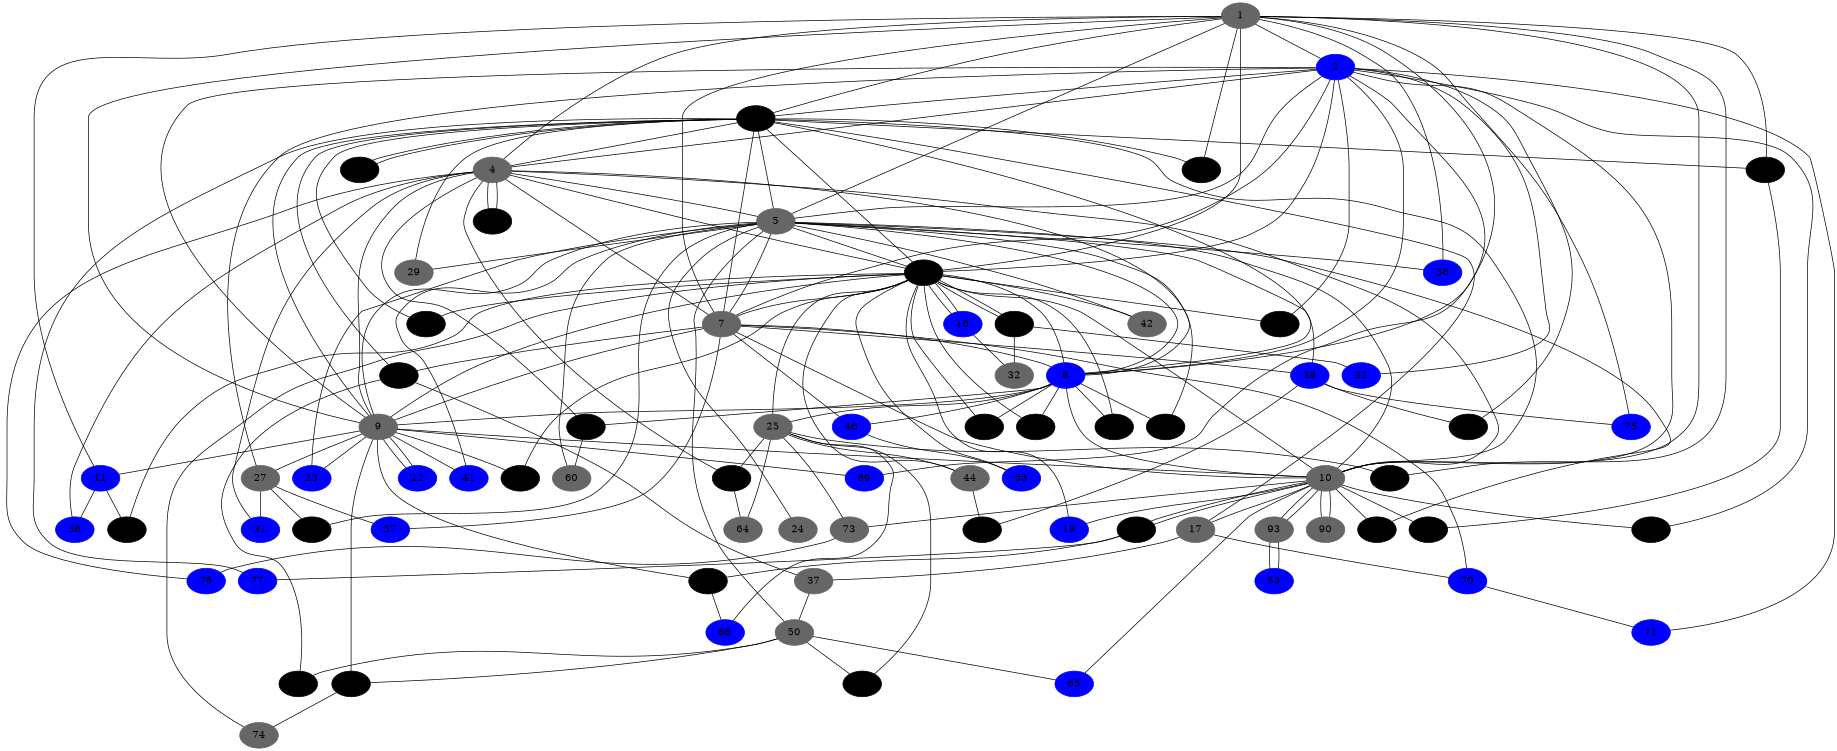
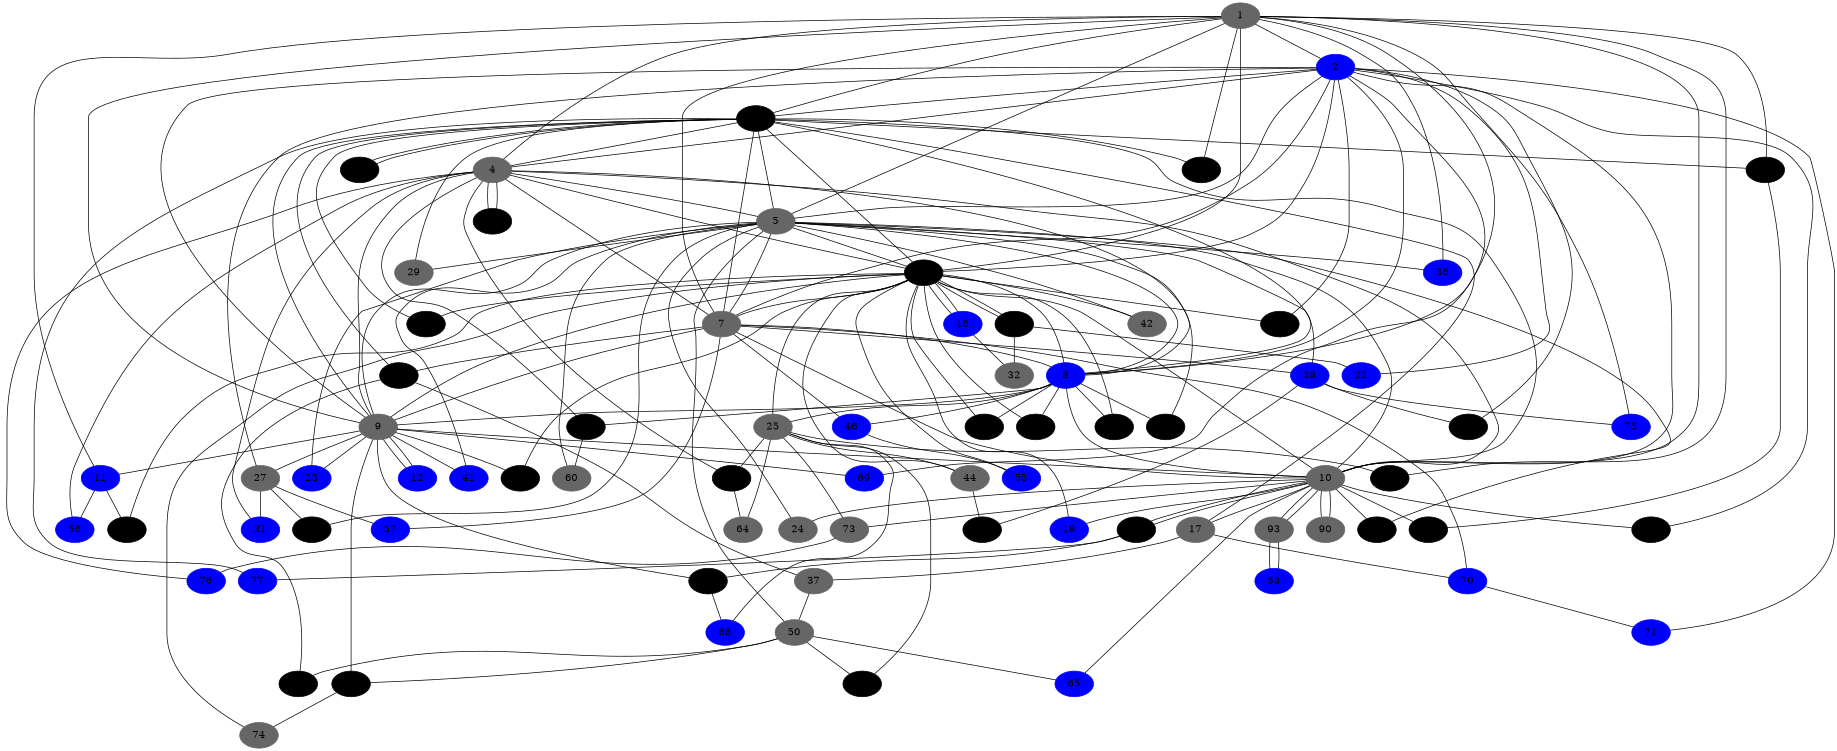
none -> (1071, 490)
